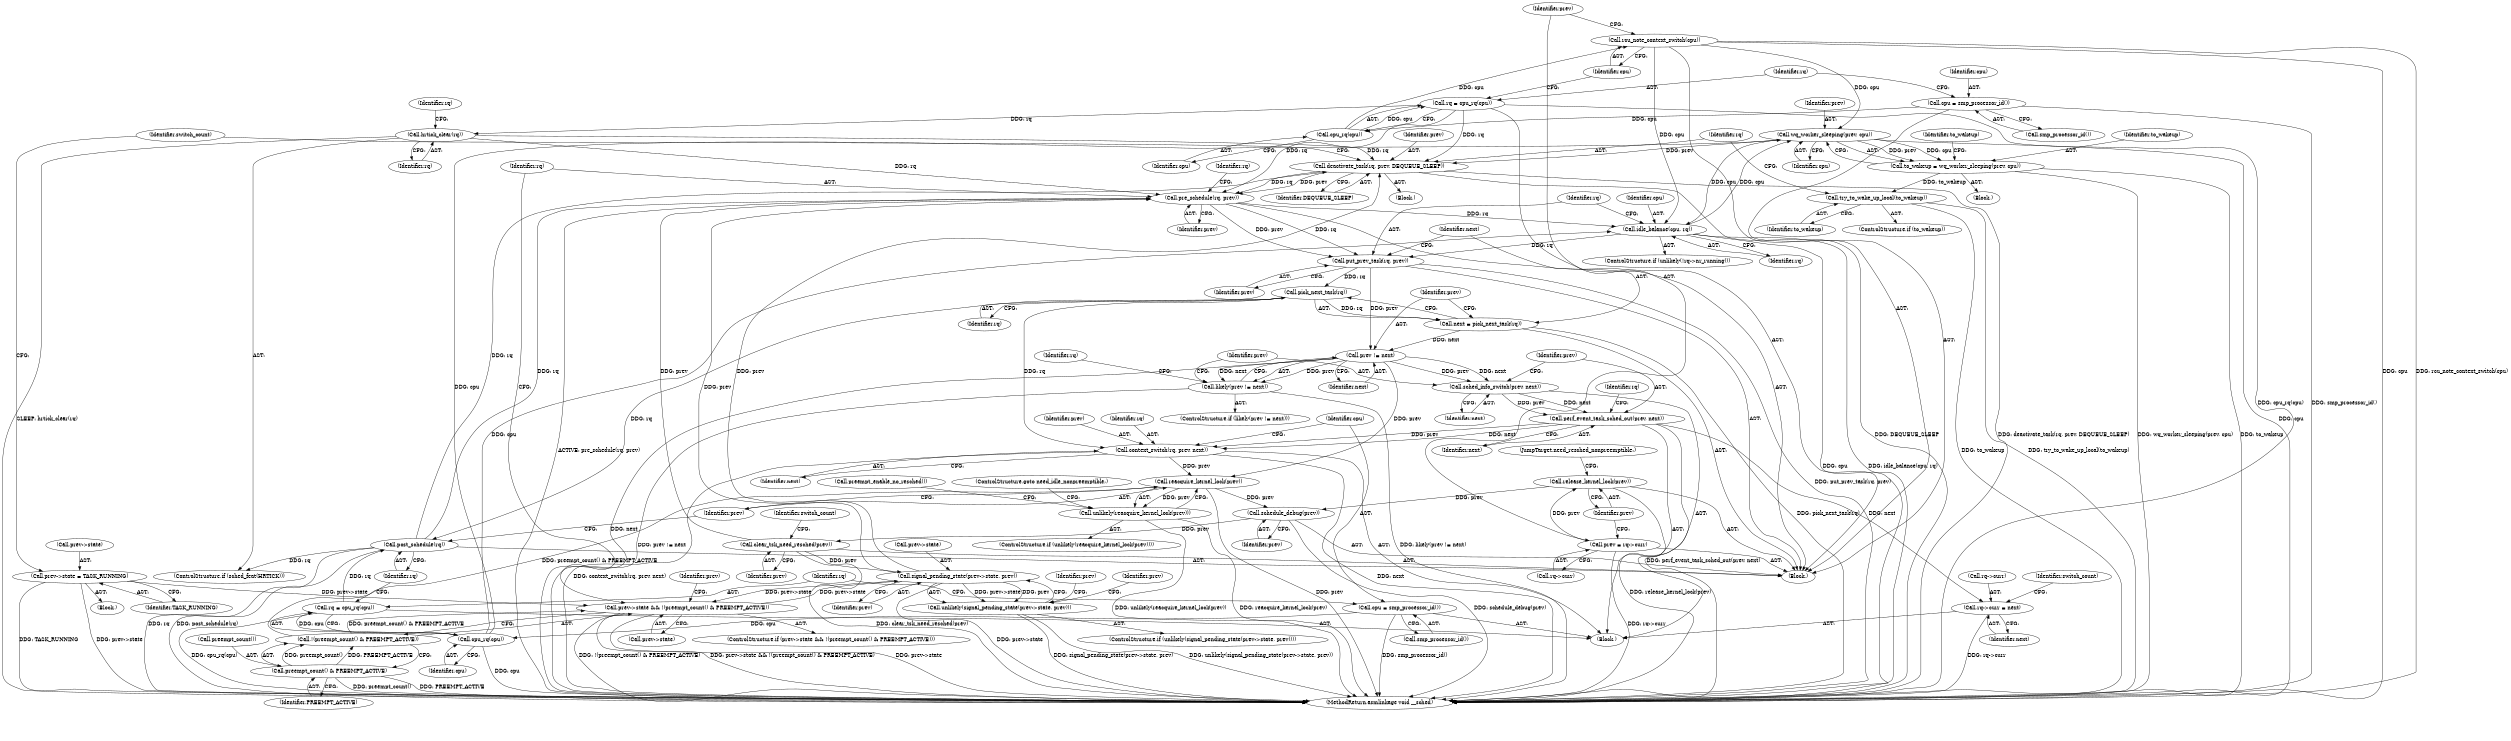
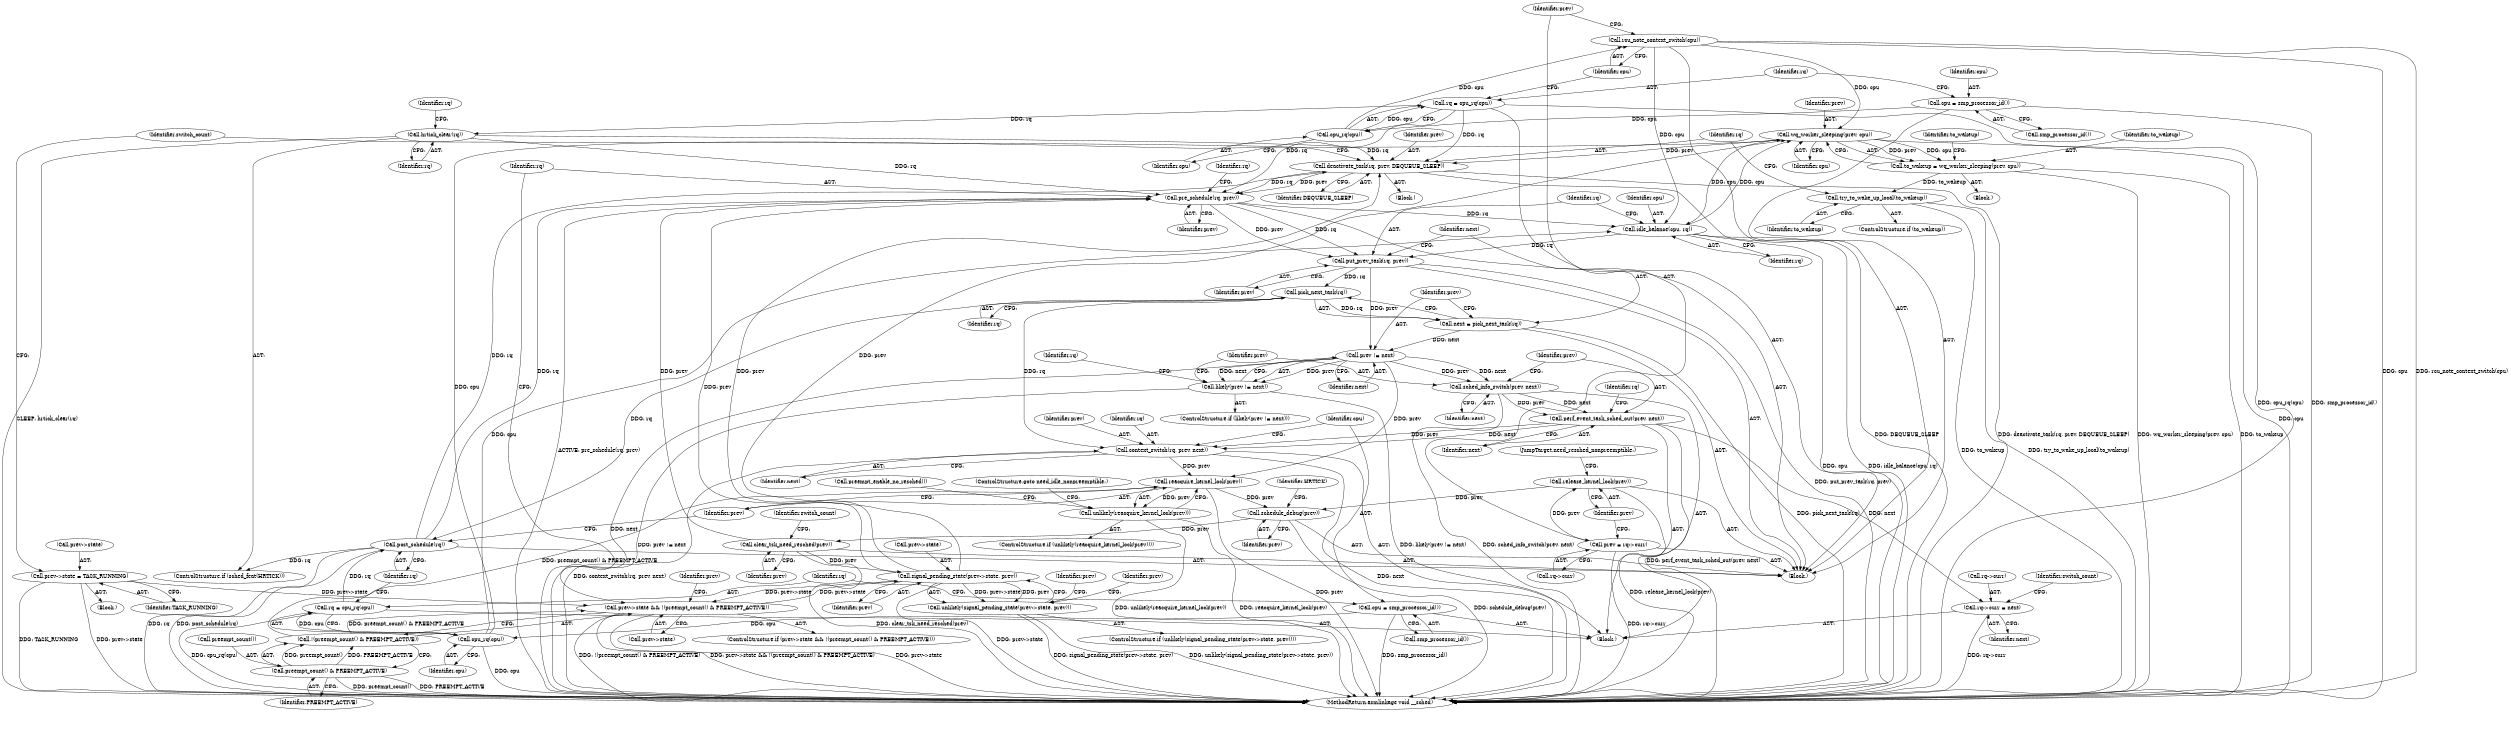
(1668, 261) -> none
none -> (1097, 265)
none -> (1302, 482)
none -> (1511, 575)
